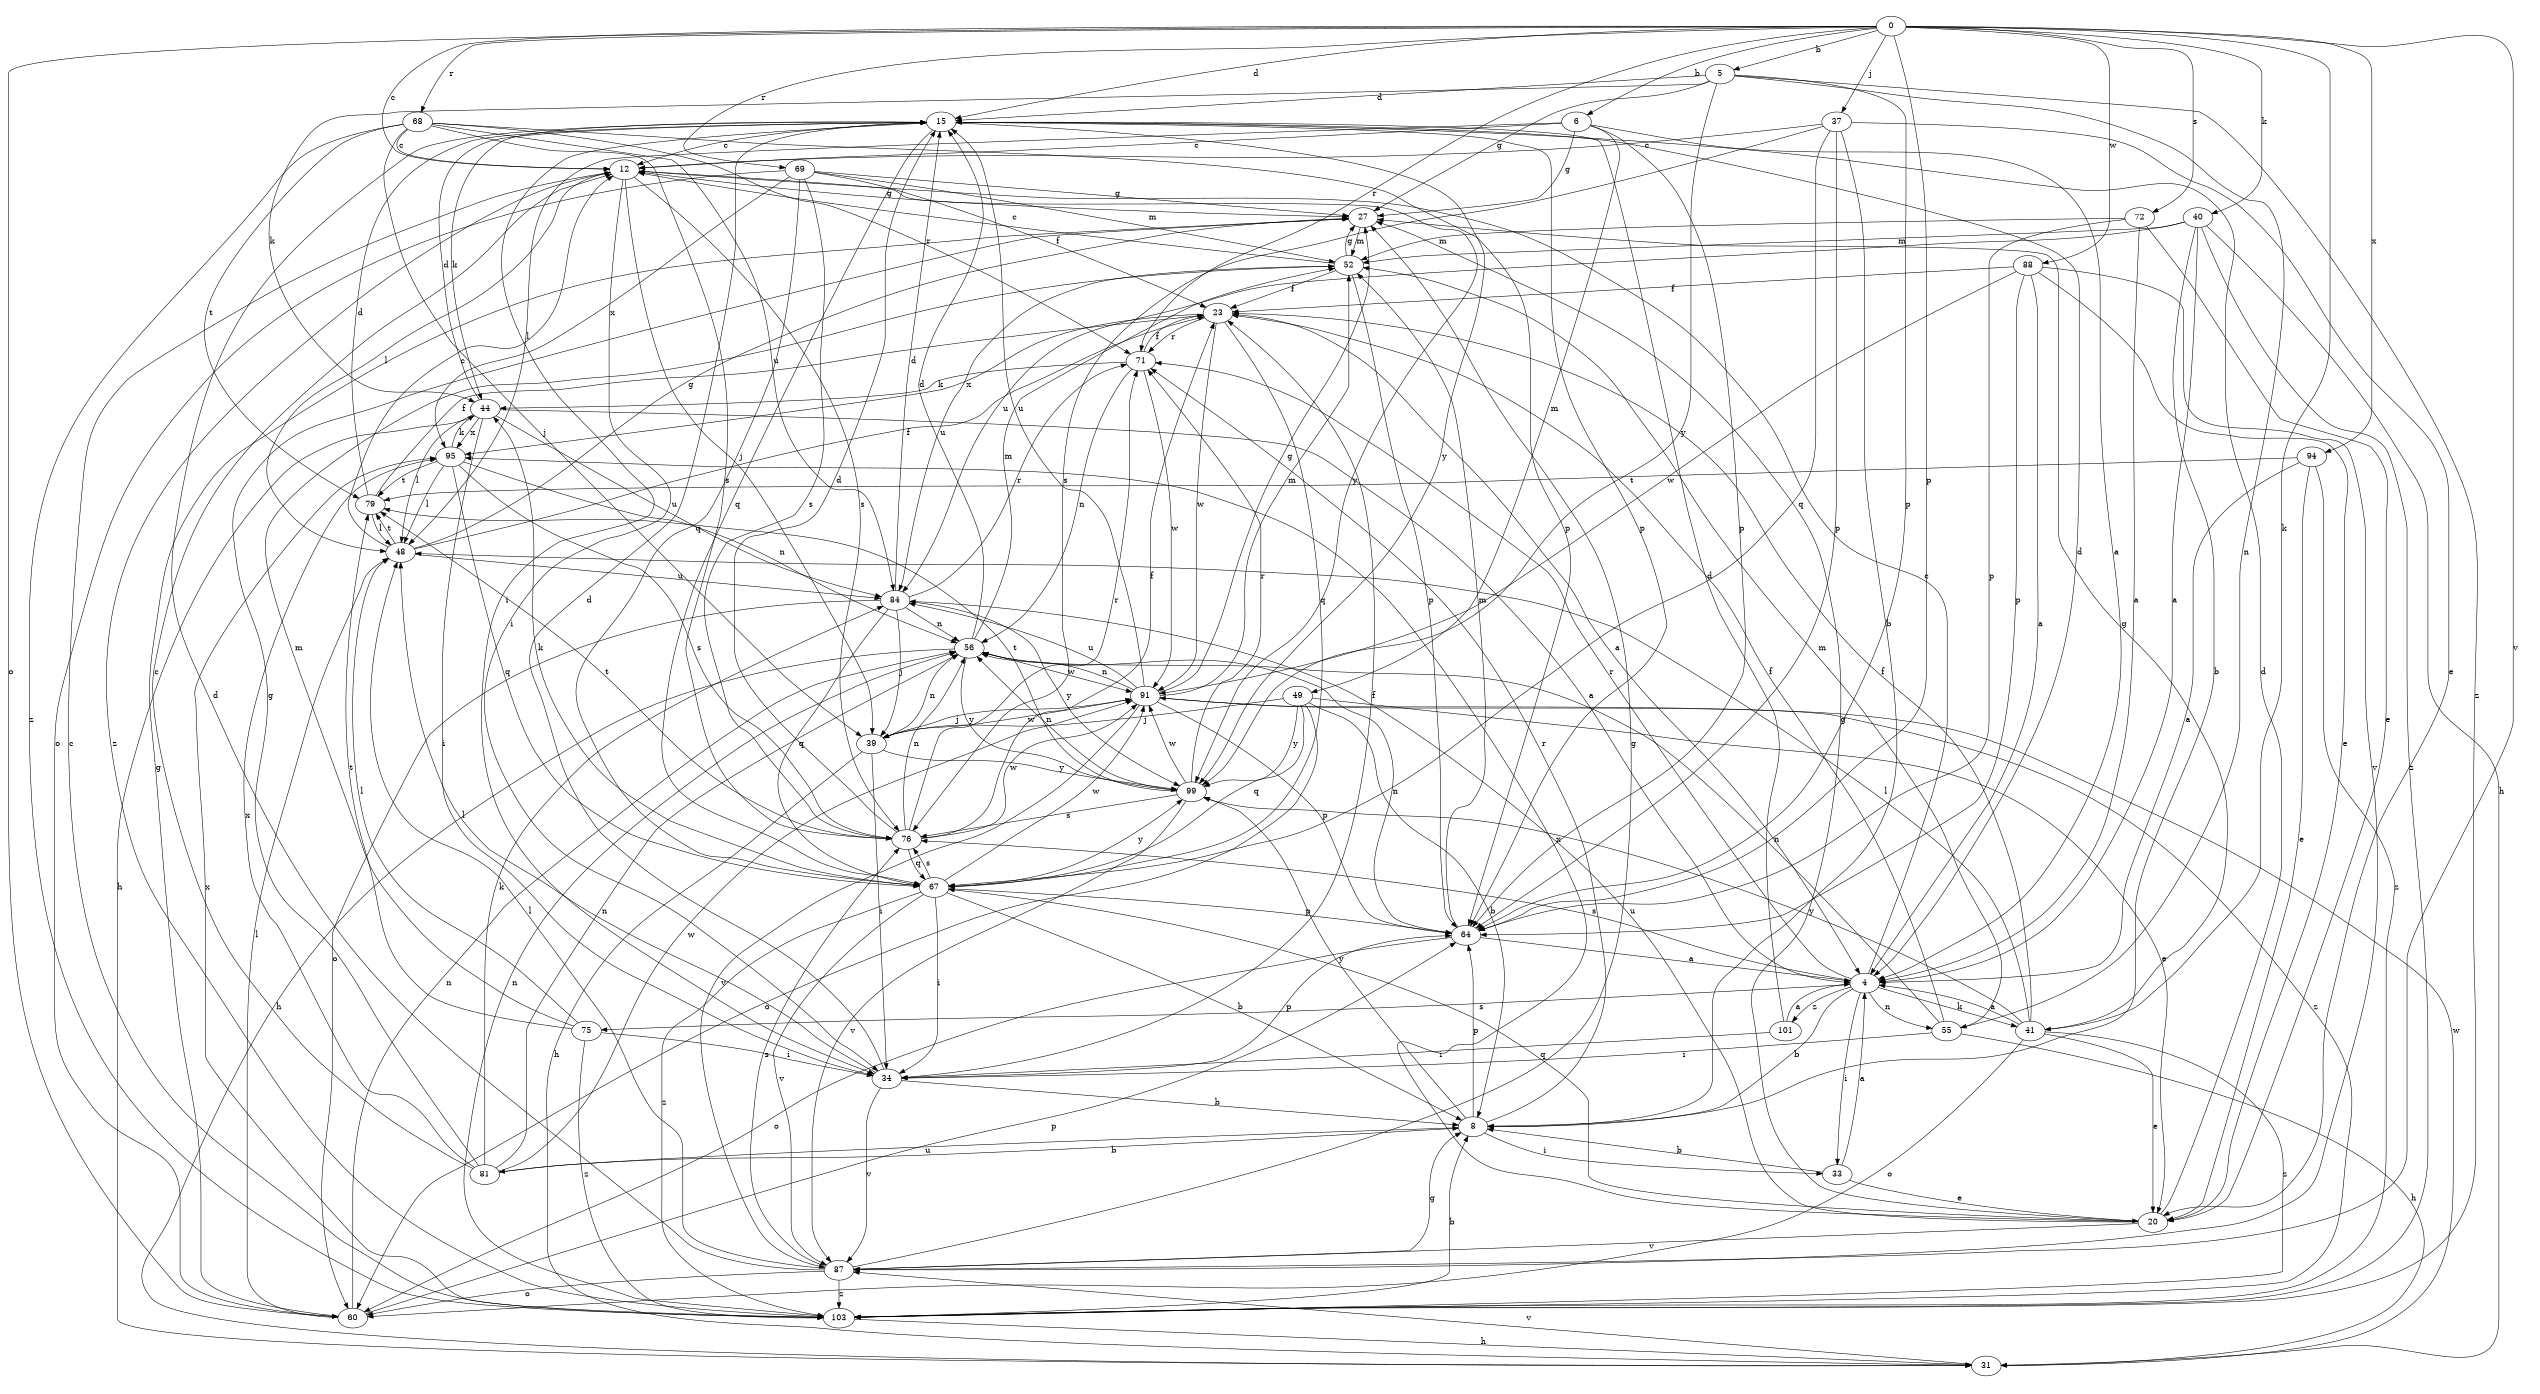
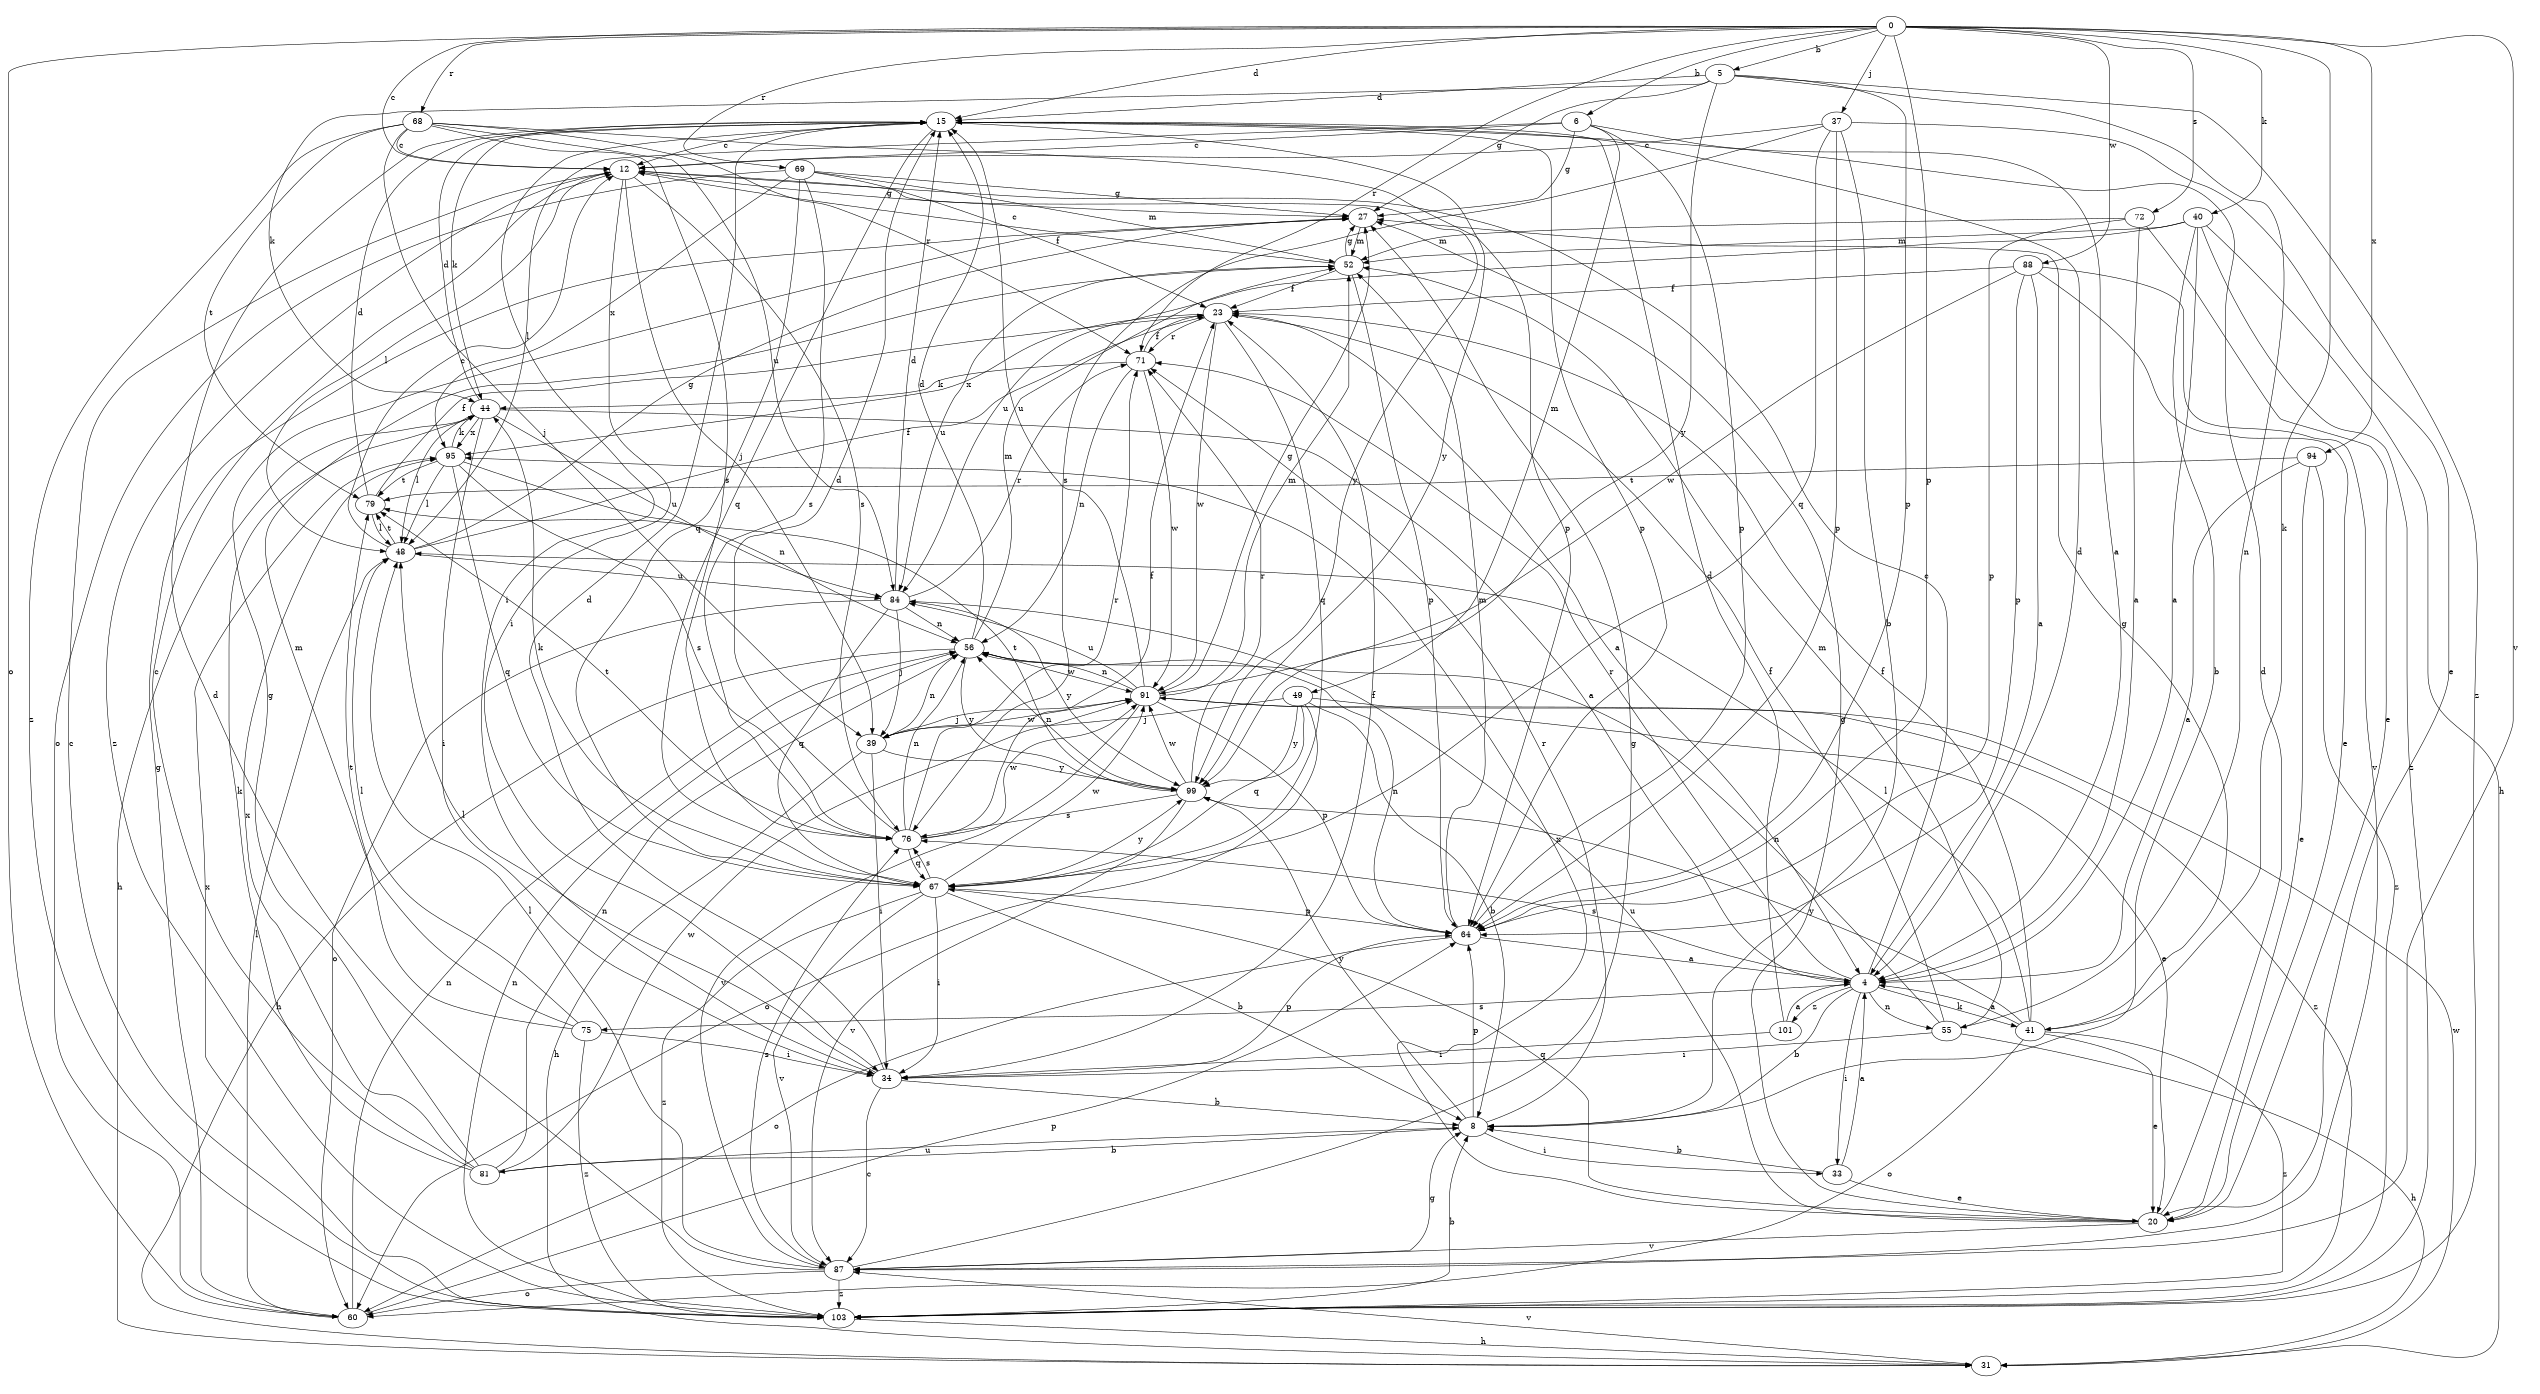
(550, 799) -> (234, 776)
(869, 1175) -> (869, 1175)
